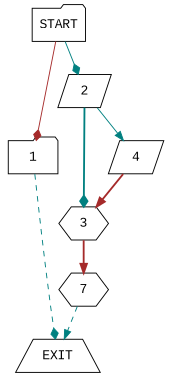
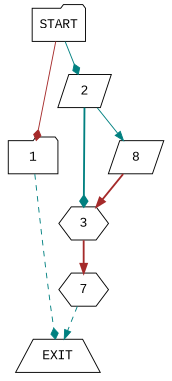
(136, 157) -> (136, 157)
